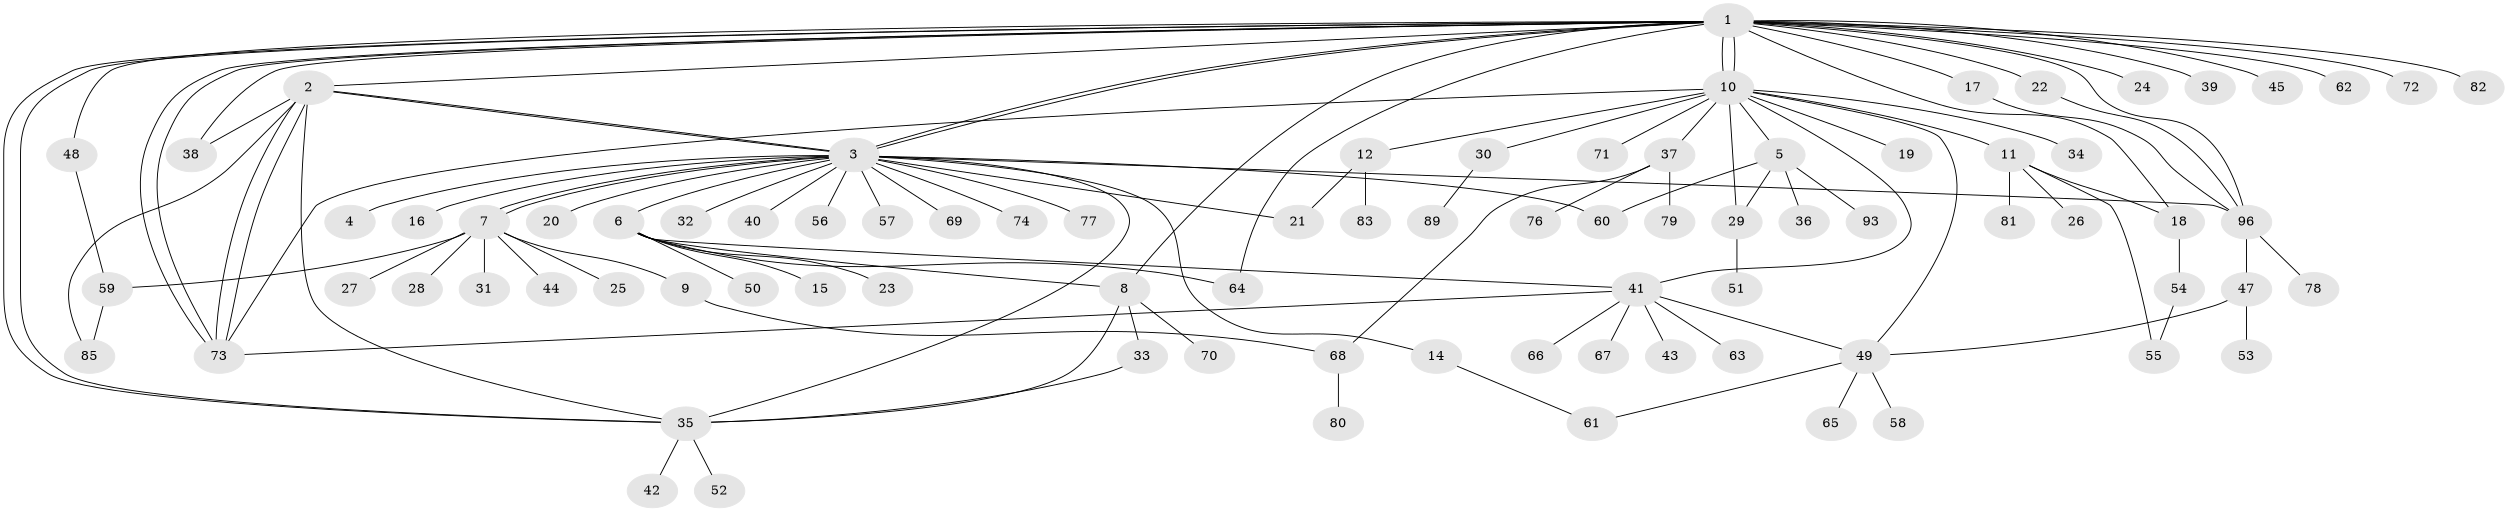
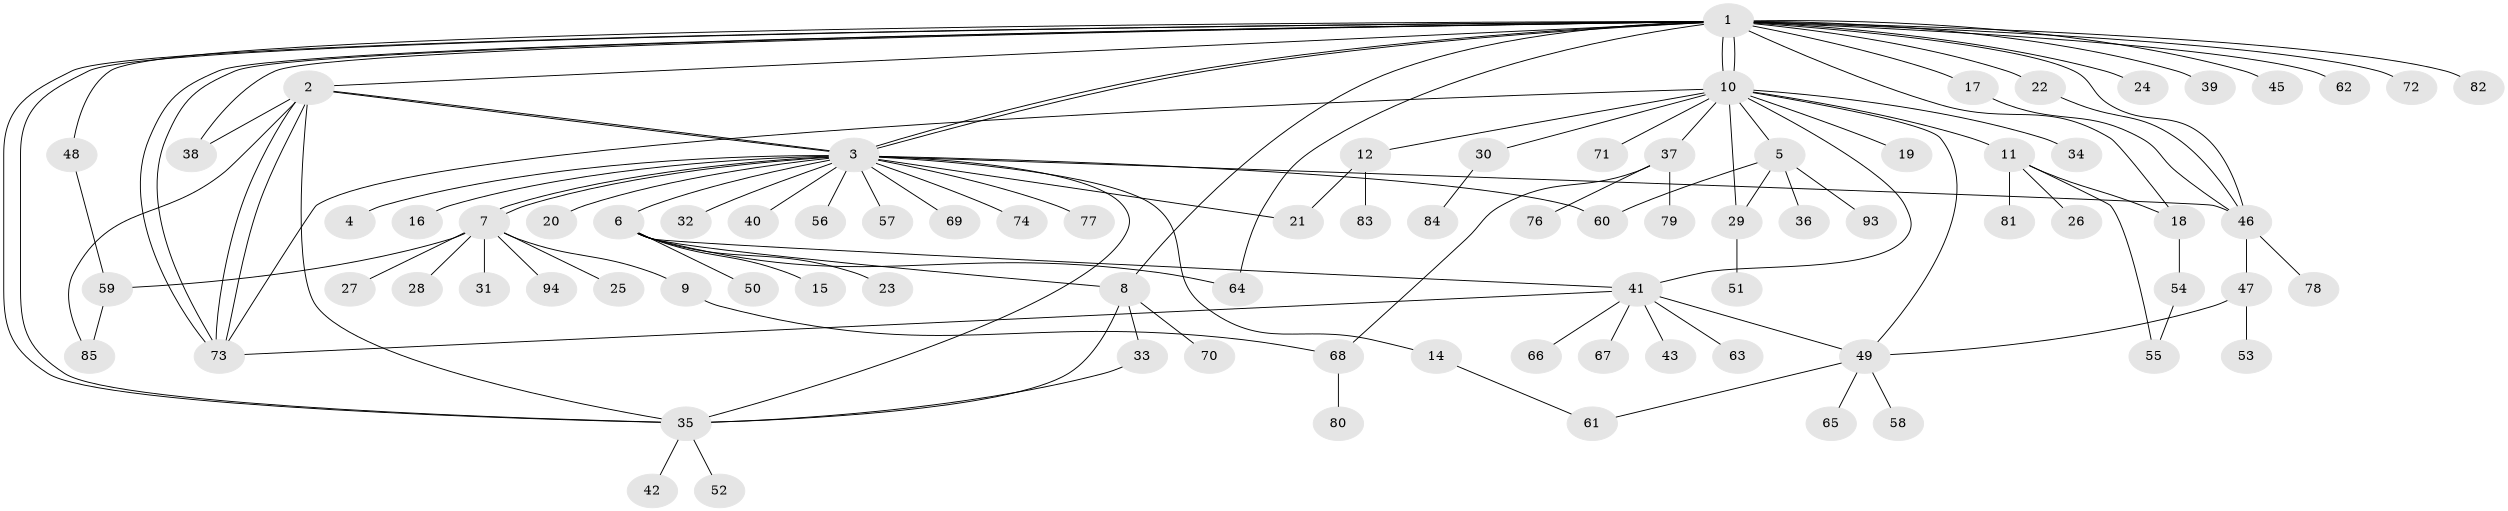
(1433, 222) -> (1433, 222)
(2247, 222) -> (2247, 222)
(552, 289) -> (552, 289)
